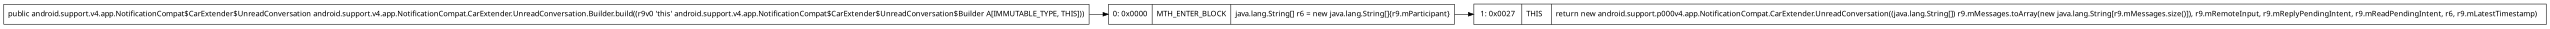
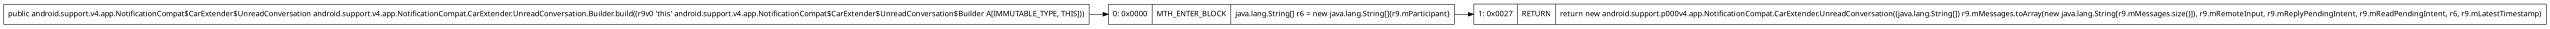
(1534, 14) -> (1537, 14)
